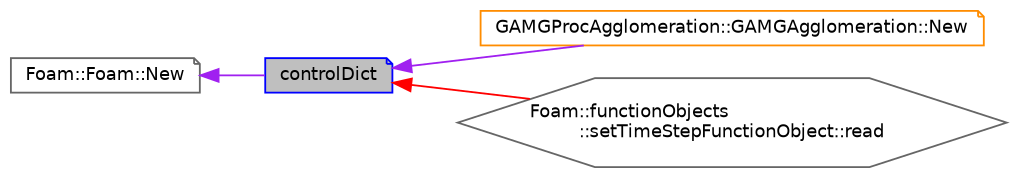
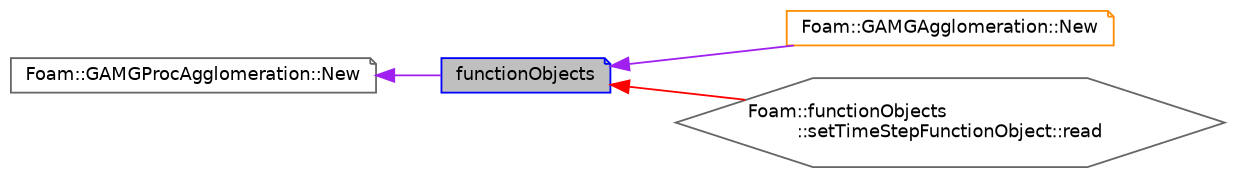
(732, 28) -> (950, 28)
(105, 75) -> (193, 75)
(329, 75) -> (526, 75)
